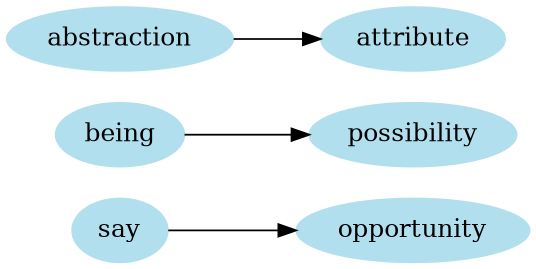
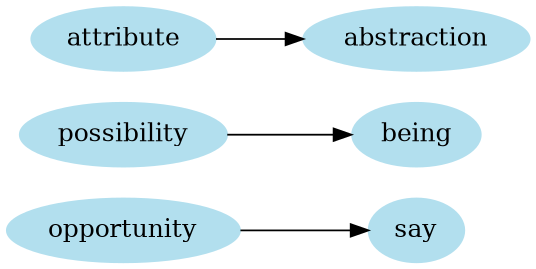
(268, 39) -> (251, 39)
(238, 135) -> (280, 135)
(223, 230) -> (295, 230)
